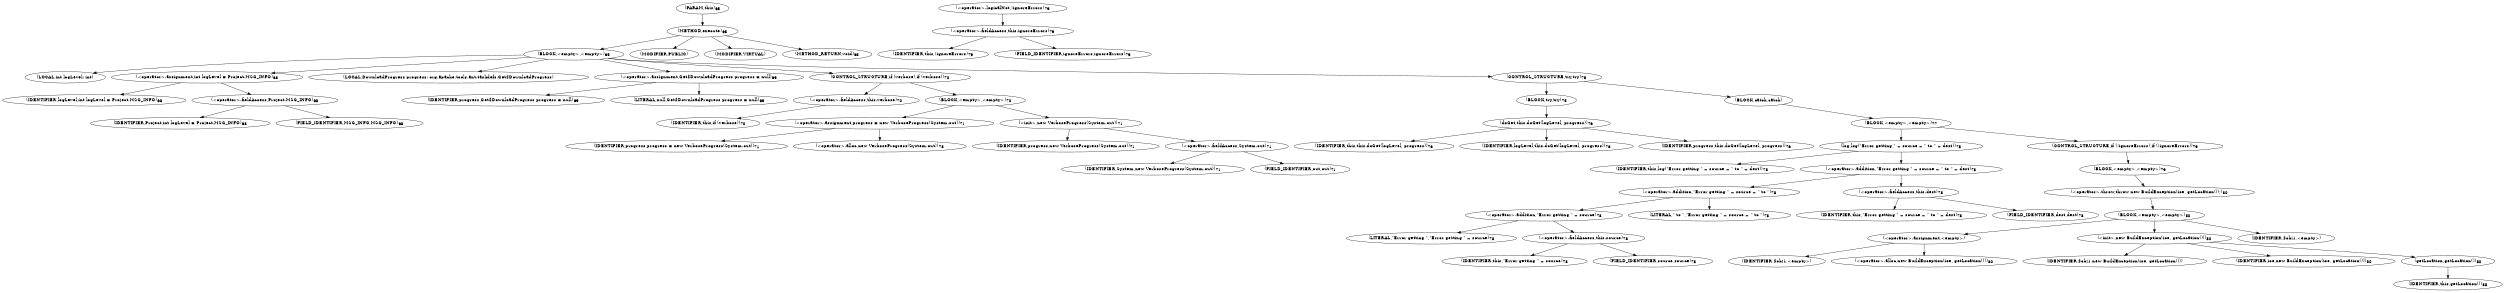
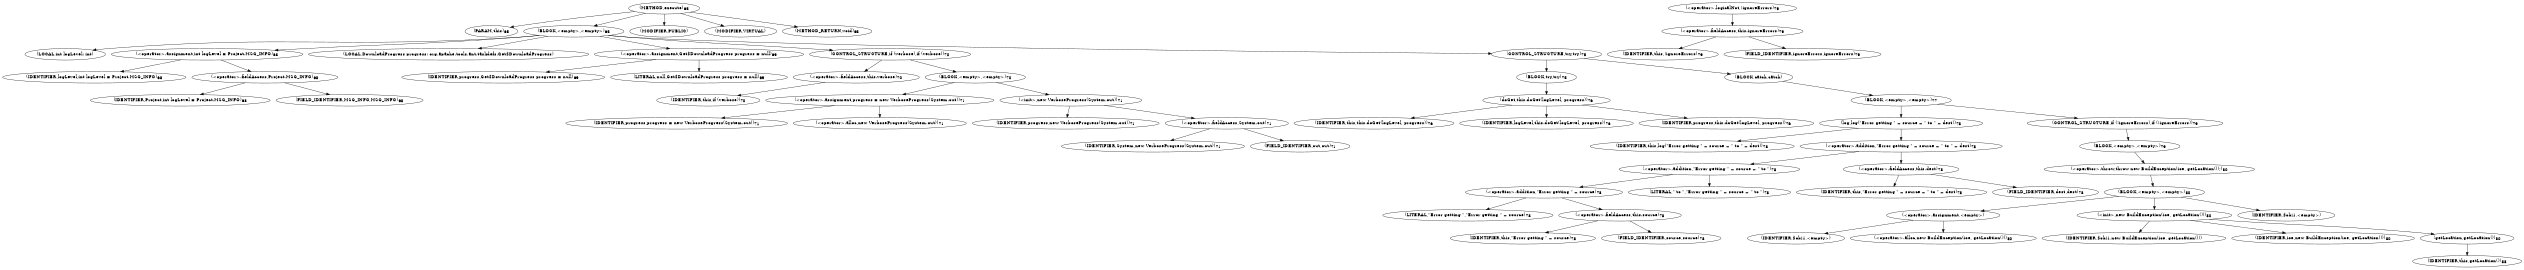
(703, 18) -> (574, 18)
(941, 146) -> (941, 123)
